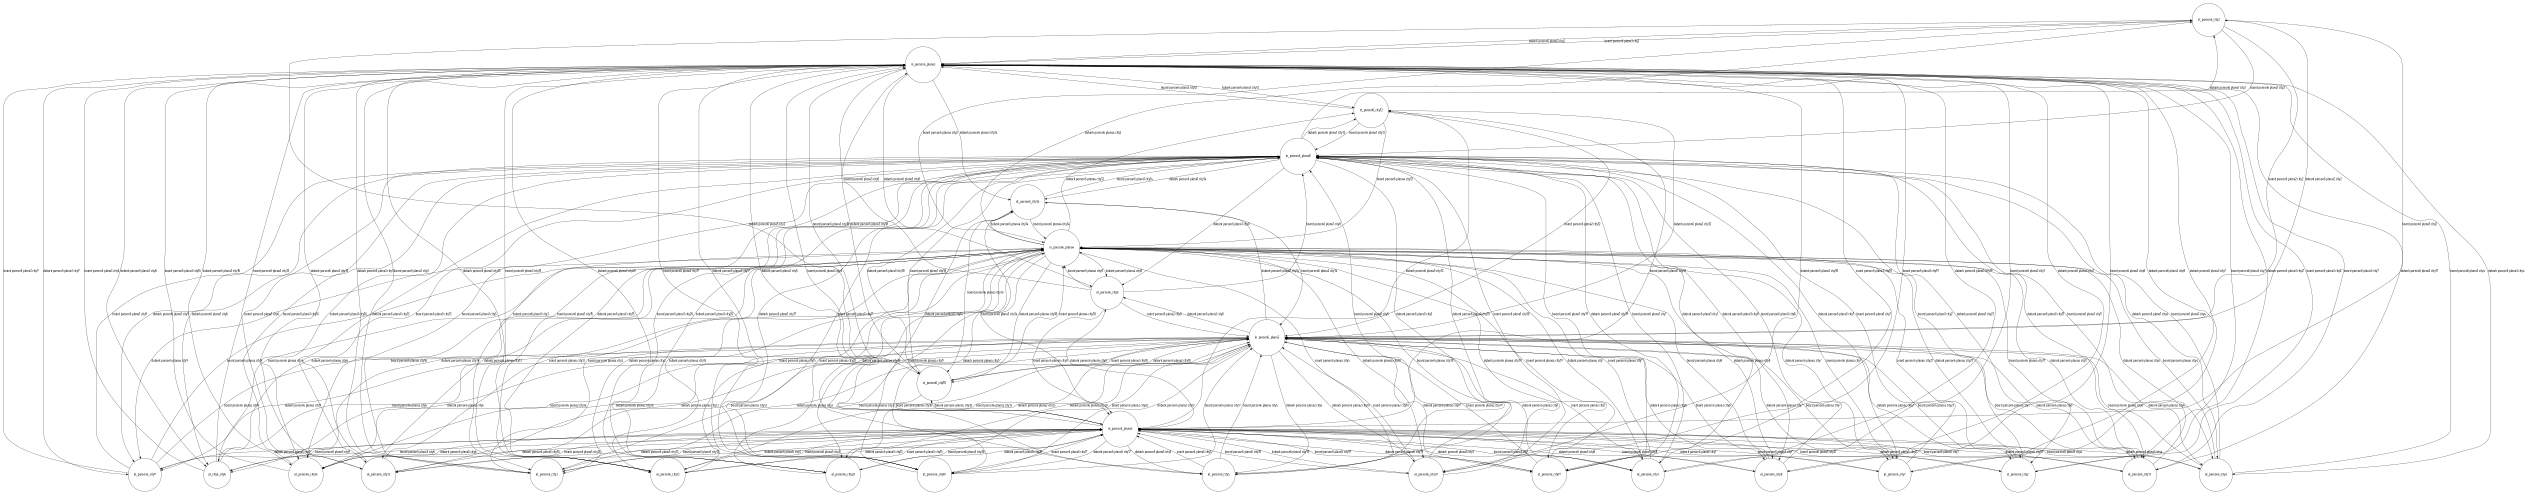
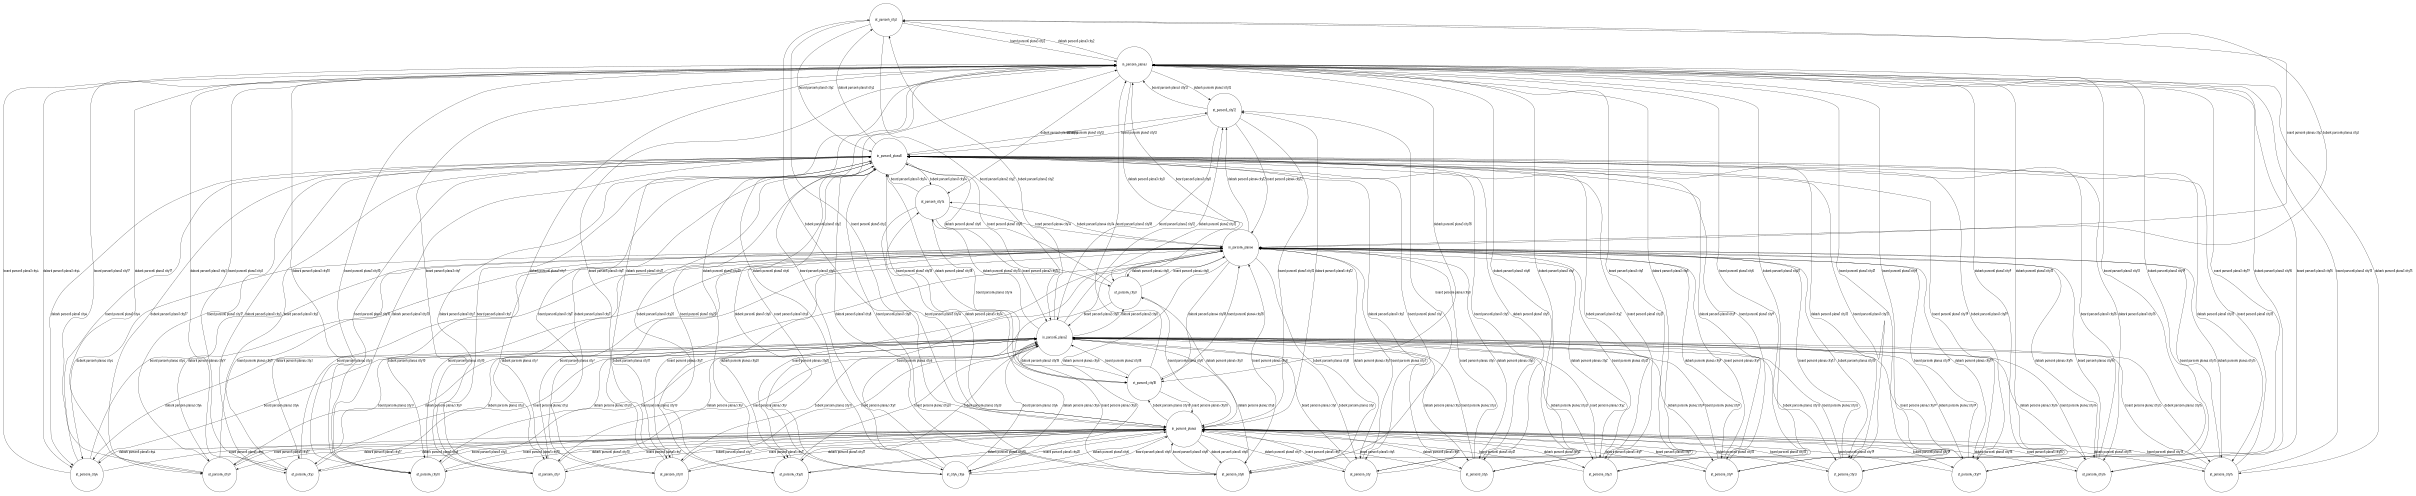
(2055, 87) -> (1419, 294)
none -> (1462, 270)
(934, 475) -> (220, 475)
